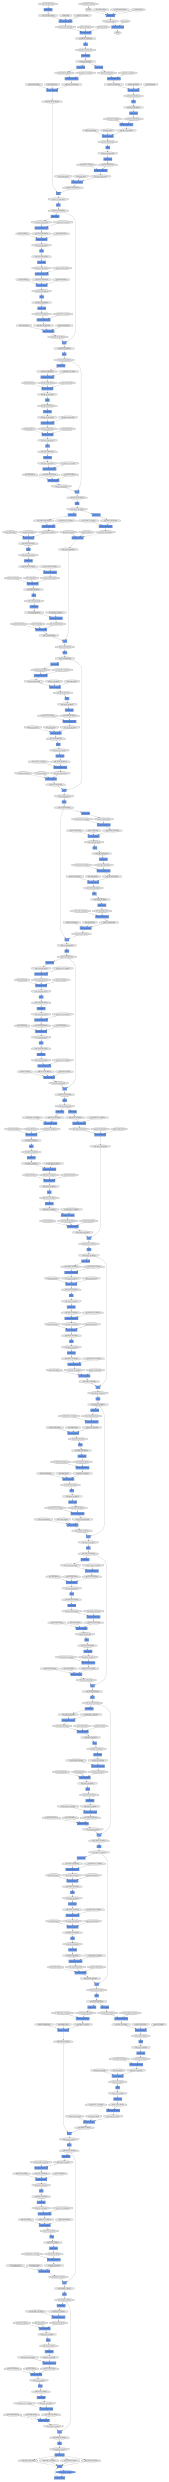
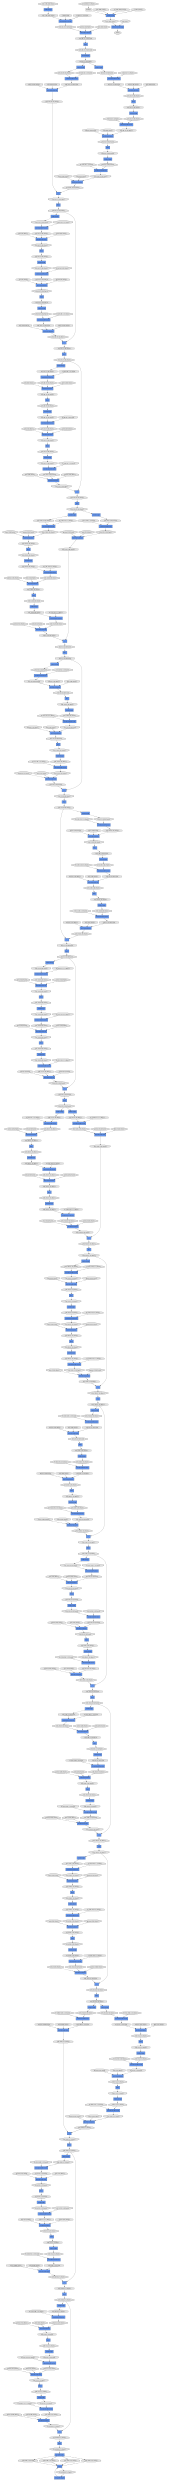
(66, 2472) -> (66, 2472)
